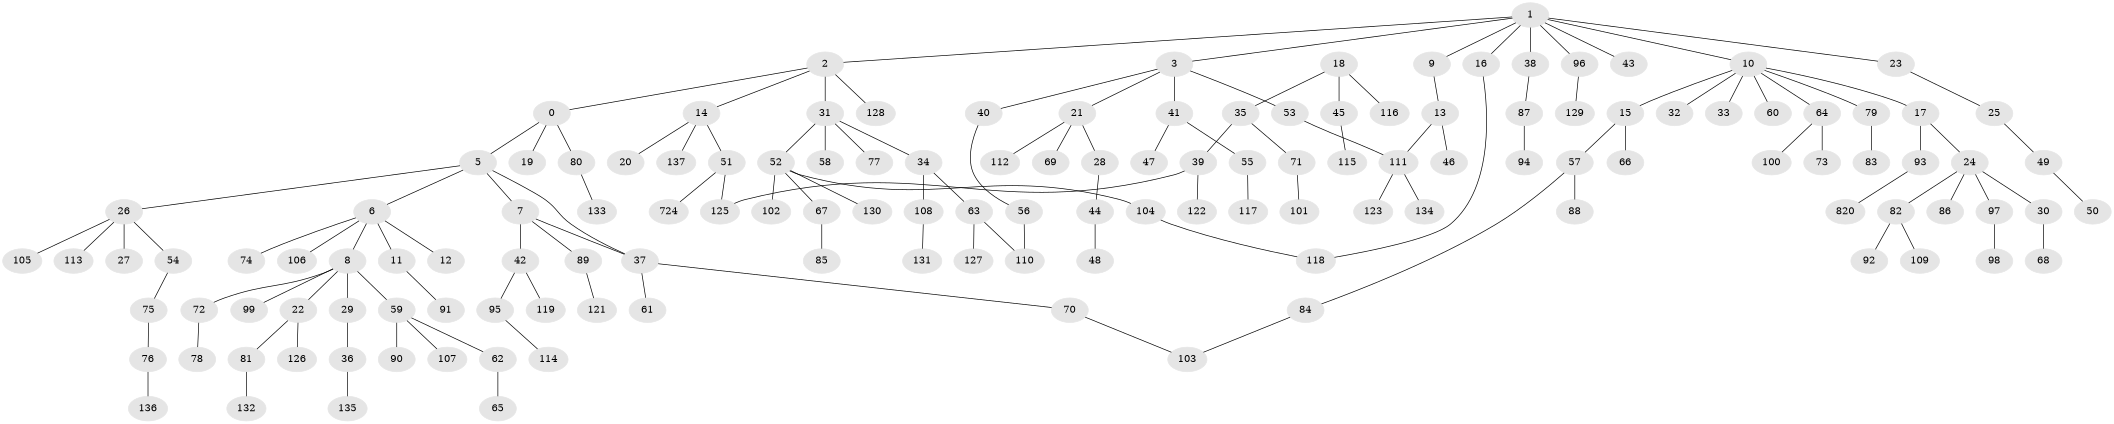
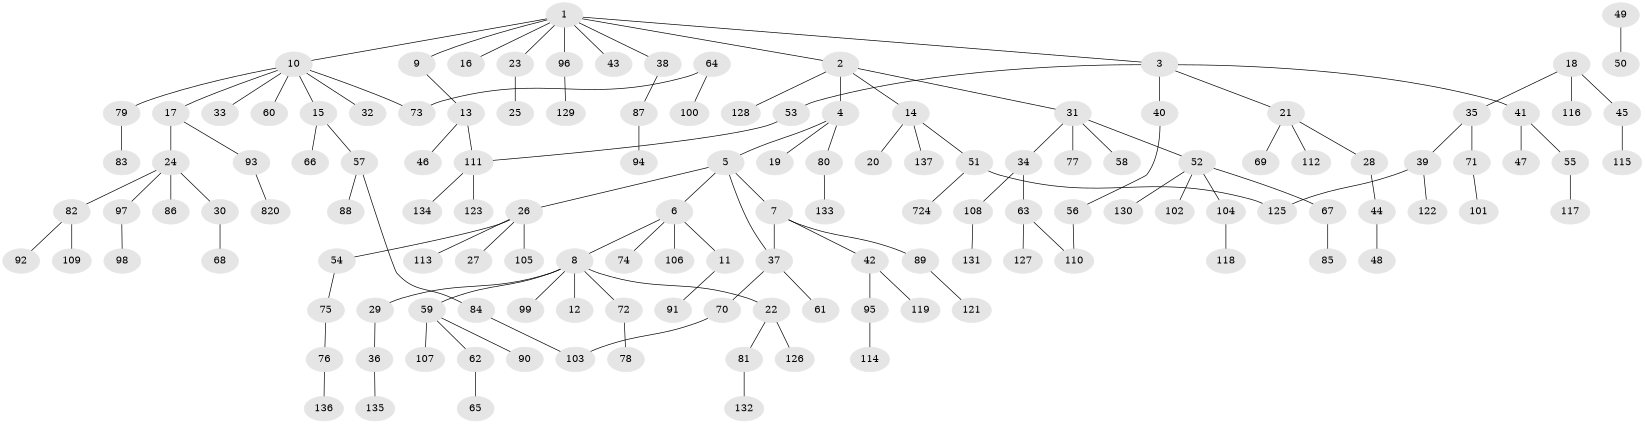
(1785, 89) -> (357, 87)
(552, 113) -> (840, 113)
(2019, 138) -> none
(1463, 211) -> none
(409, 236) -> (575, 286)
